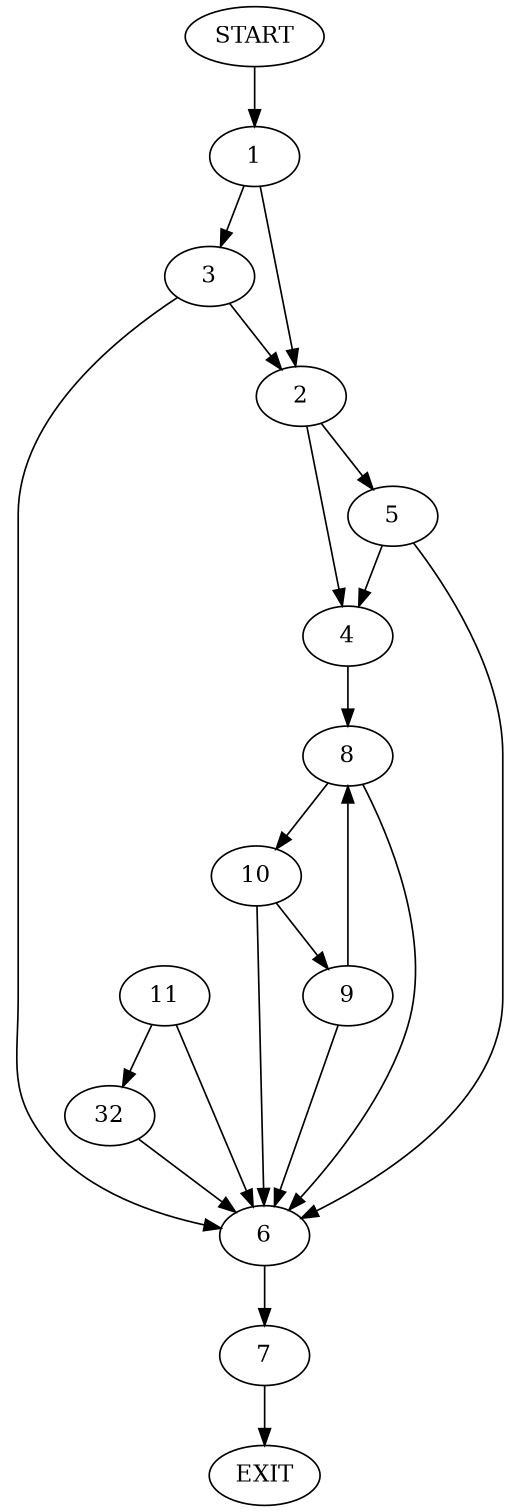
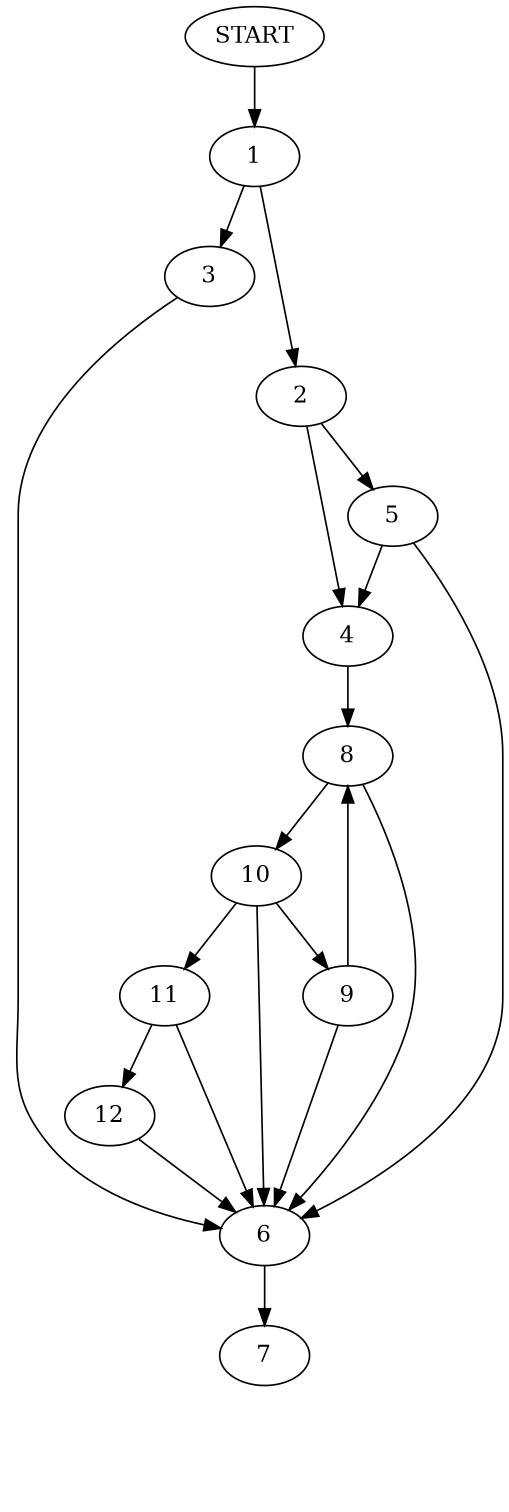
(250, 330) -> none
none -> (216, 929)
(110, 1116) -> (110, 1116)
(265, 1475) -> none
